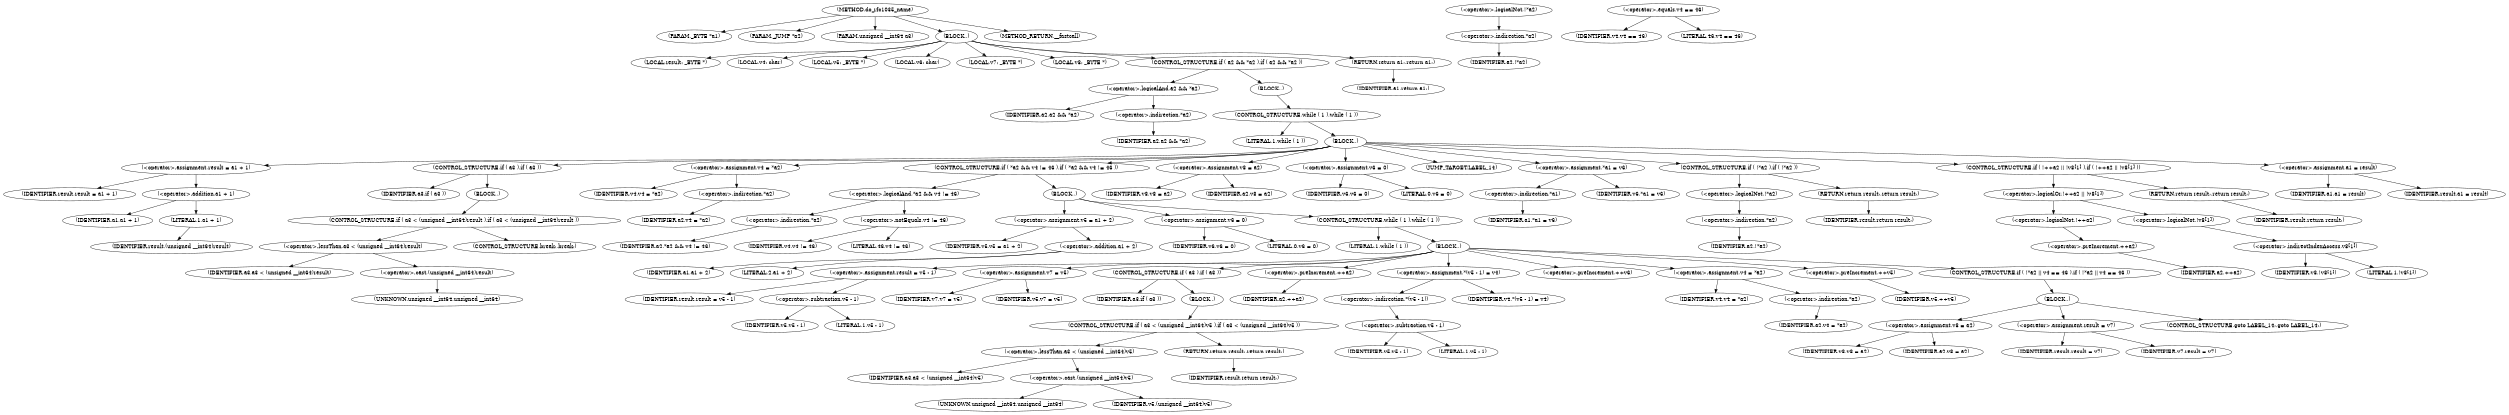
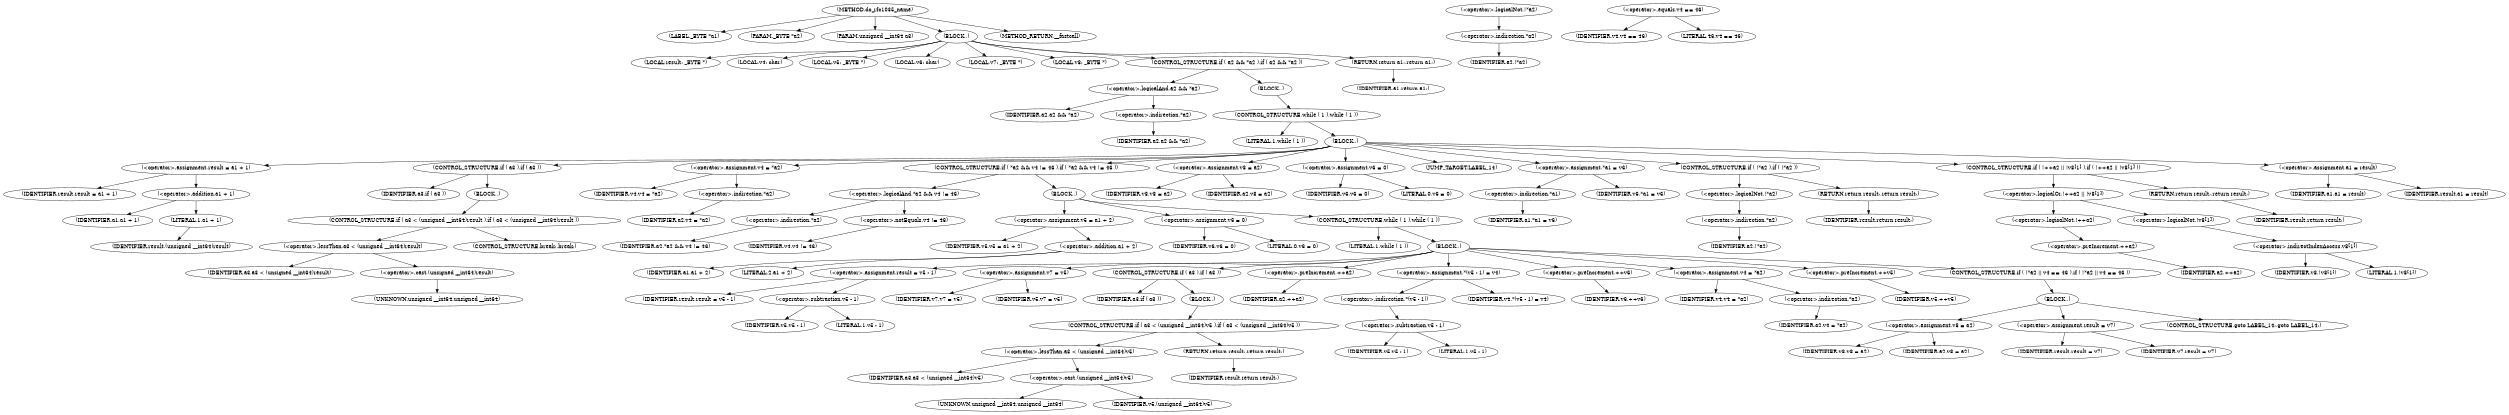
(694, 37) -> (694, 37)
(776, 37) -> (776, 37)
(881, 247) -> none
none -> (1615, 300)
